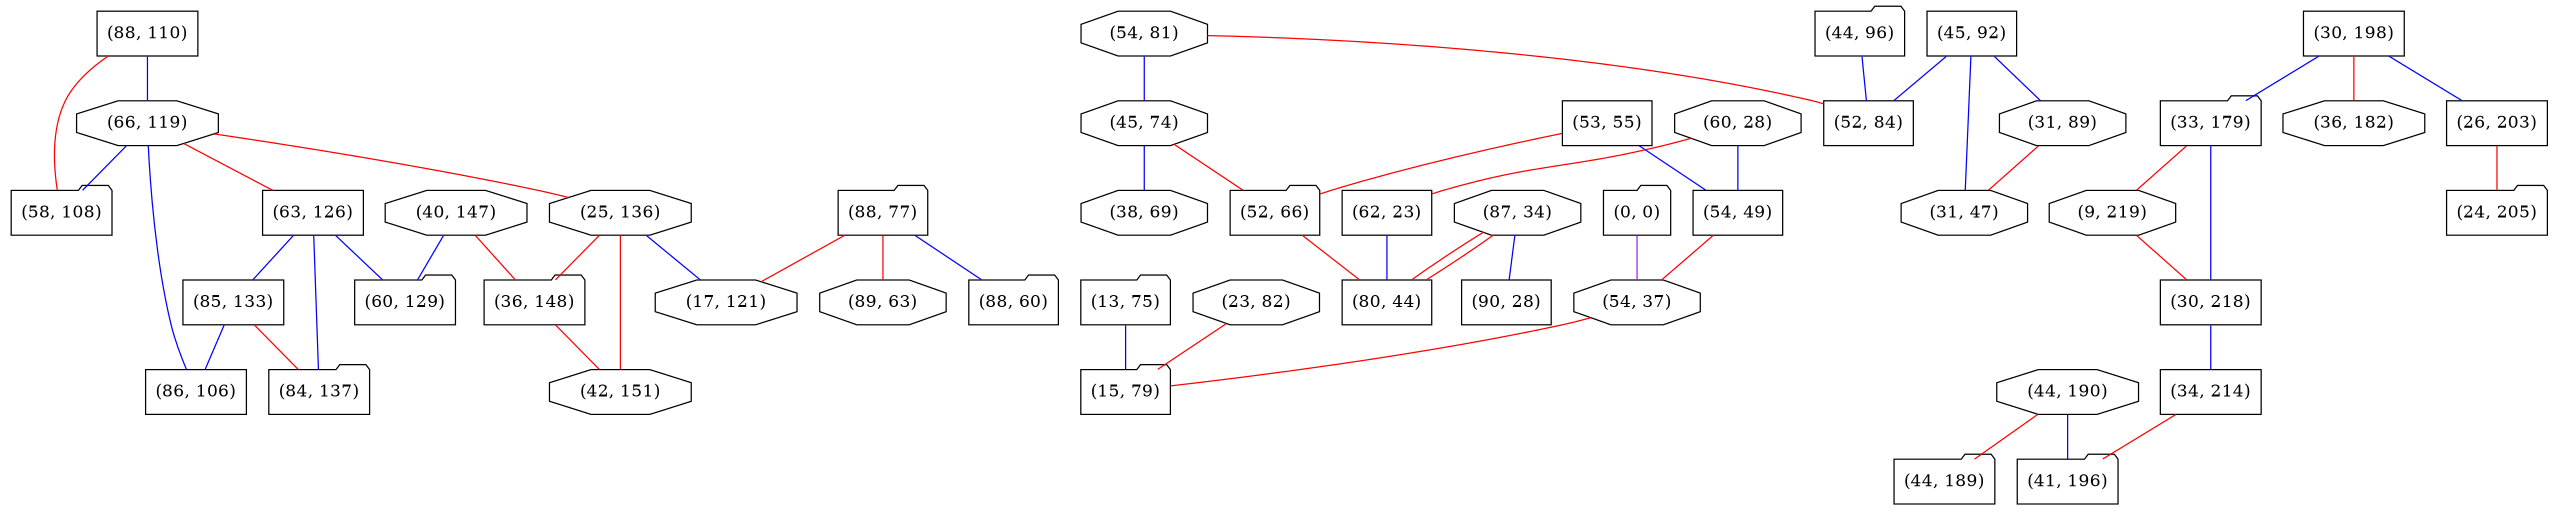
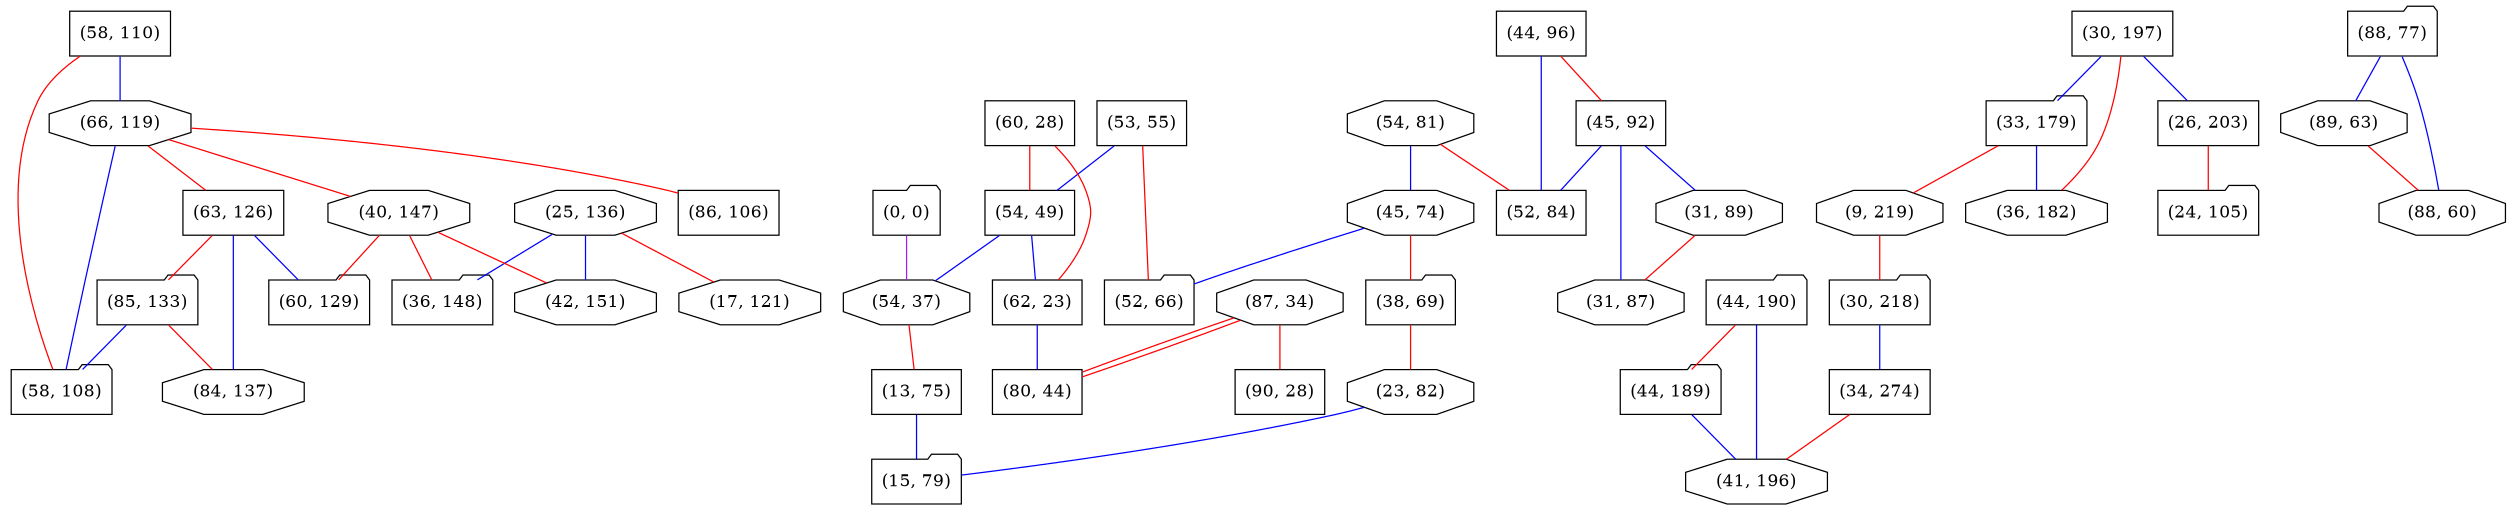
(147, 34) -> (120, 34)
(1860, 34) -> (1541, 34)
(2354, 34) -> (2122, 34)
none -> (1581, 79)
(1738, 123) -> (1030, 123)
(392, 162) -> (260, 168)
(1209, 167) -> (1279, 255)
(1144, 168) -> (1411, 258)
(1738, 168) -> (1030, 168)
none -> (2393, 168)
(1144, 213) -> (1411, 302)
(1964, 213) -> (1621, 302)
(2211, 213) -> (2037, 168)
(2497, 213) -> (2208, 213)
(273, 258) -> (190, 258)
(431, 258) -> (359, 258)
(577, 258) -> (515, 257)
(673, 258) -> (668, 258)
(803, 258) -> none
(883, 258) -> (2368, 79)
none -> (1034, 258)
(1331, 258) -> none
(1512, 258) -> (1280, 347)
(1687, 258) -> (968, 258)
(159, 259) -> (436, 151)
(233, 302) -> (147, 302)
(620, 302) -> (586, 258)
(1014, 302) -> (2442, 213)
(1126, 302) -> (917, 392)
(2211, 302) -> (1880, 302)
(1192, 346) -> (1164, 446)
(215, 347) -> (104, 347)
(578, 347) -> (492, 258)
none -> (1411, 347)
(1382, 358) -> (912, 347)
(319, 392) -> (233, 392)
(2068, 392) -> (1757, 302)
(2211, 392) -> (1880, 392)
none -> (1714, 437)
(2068, 482) -> (1757, 482)
